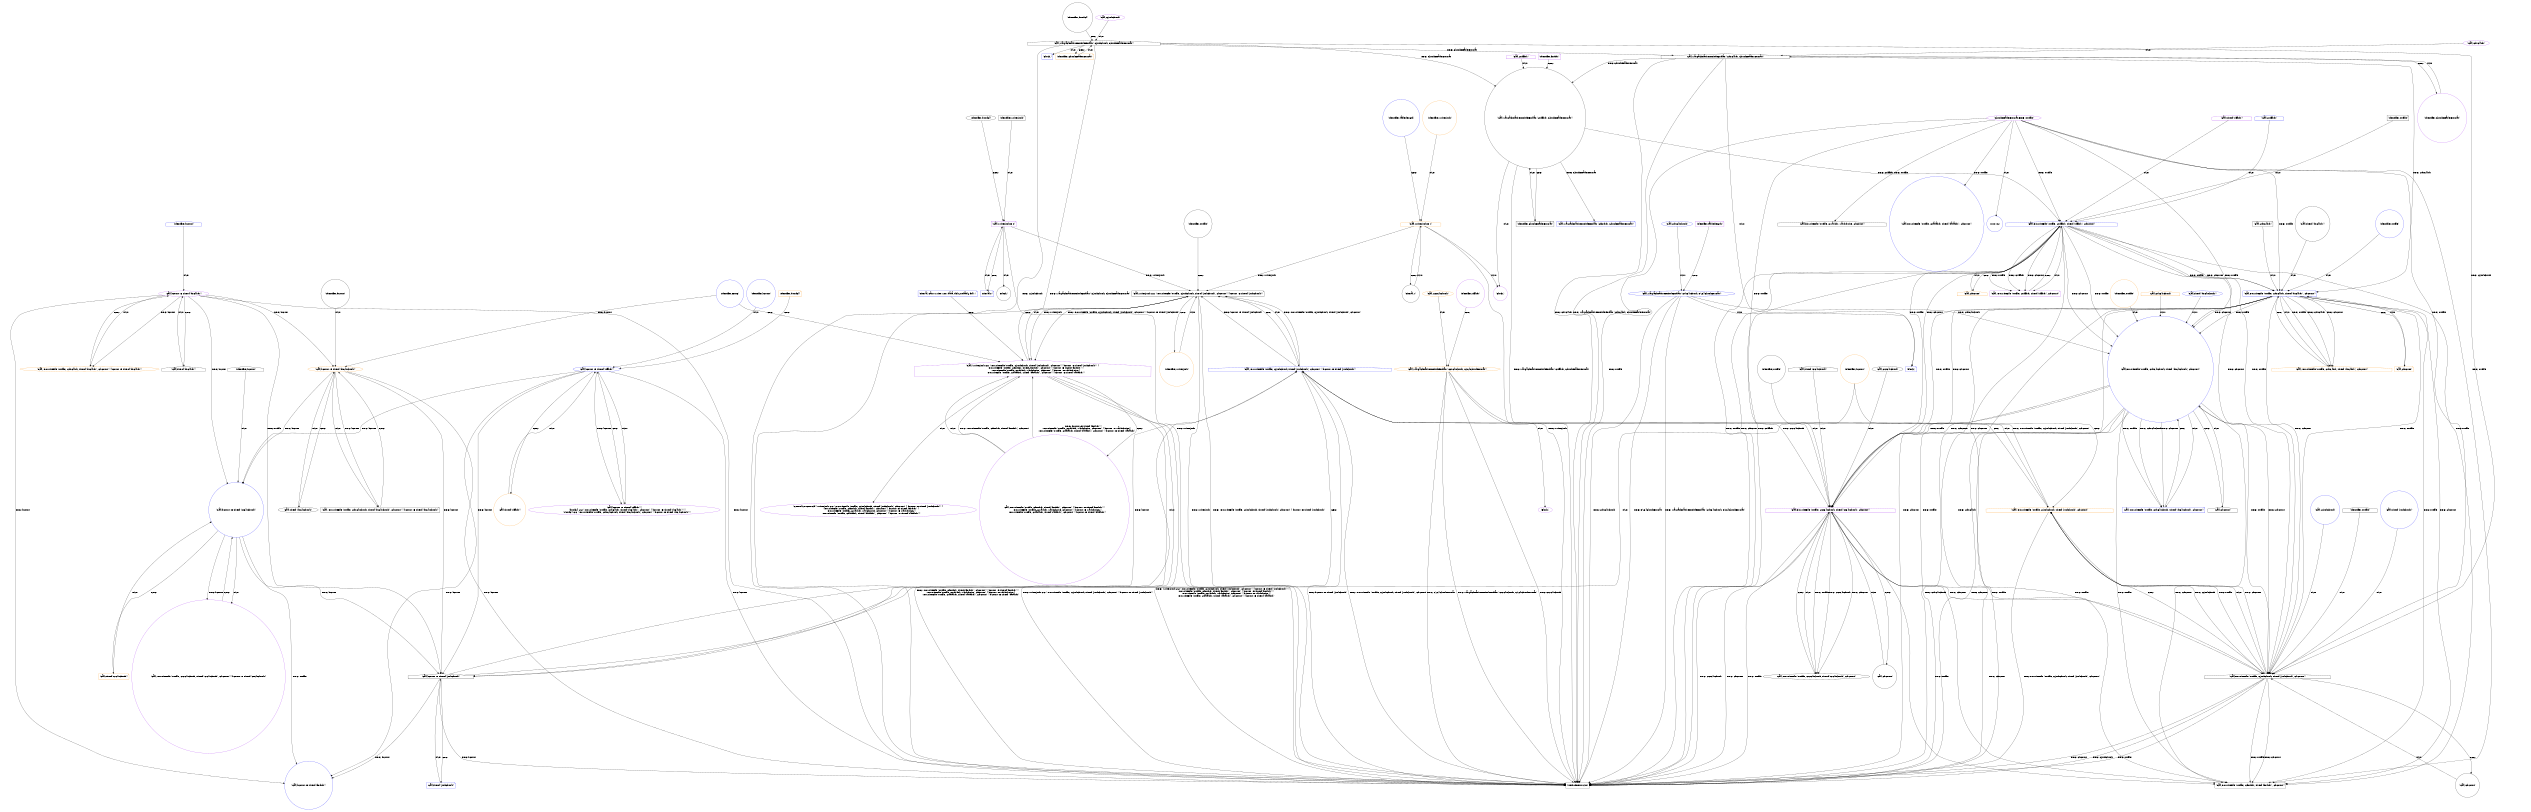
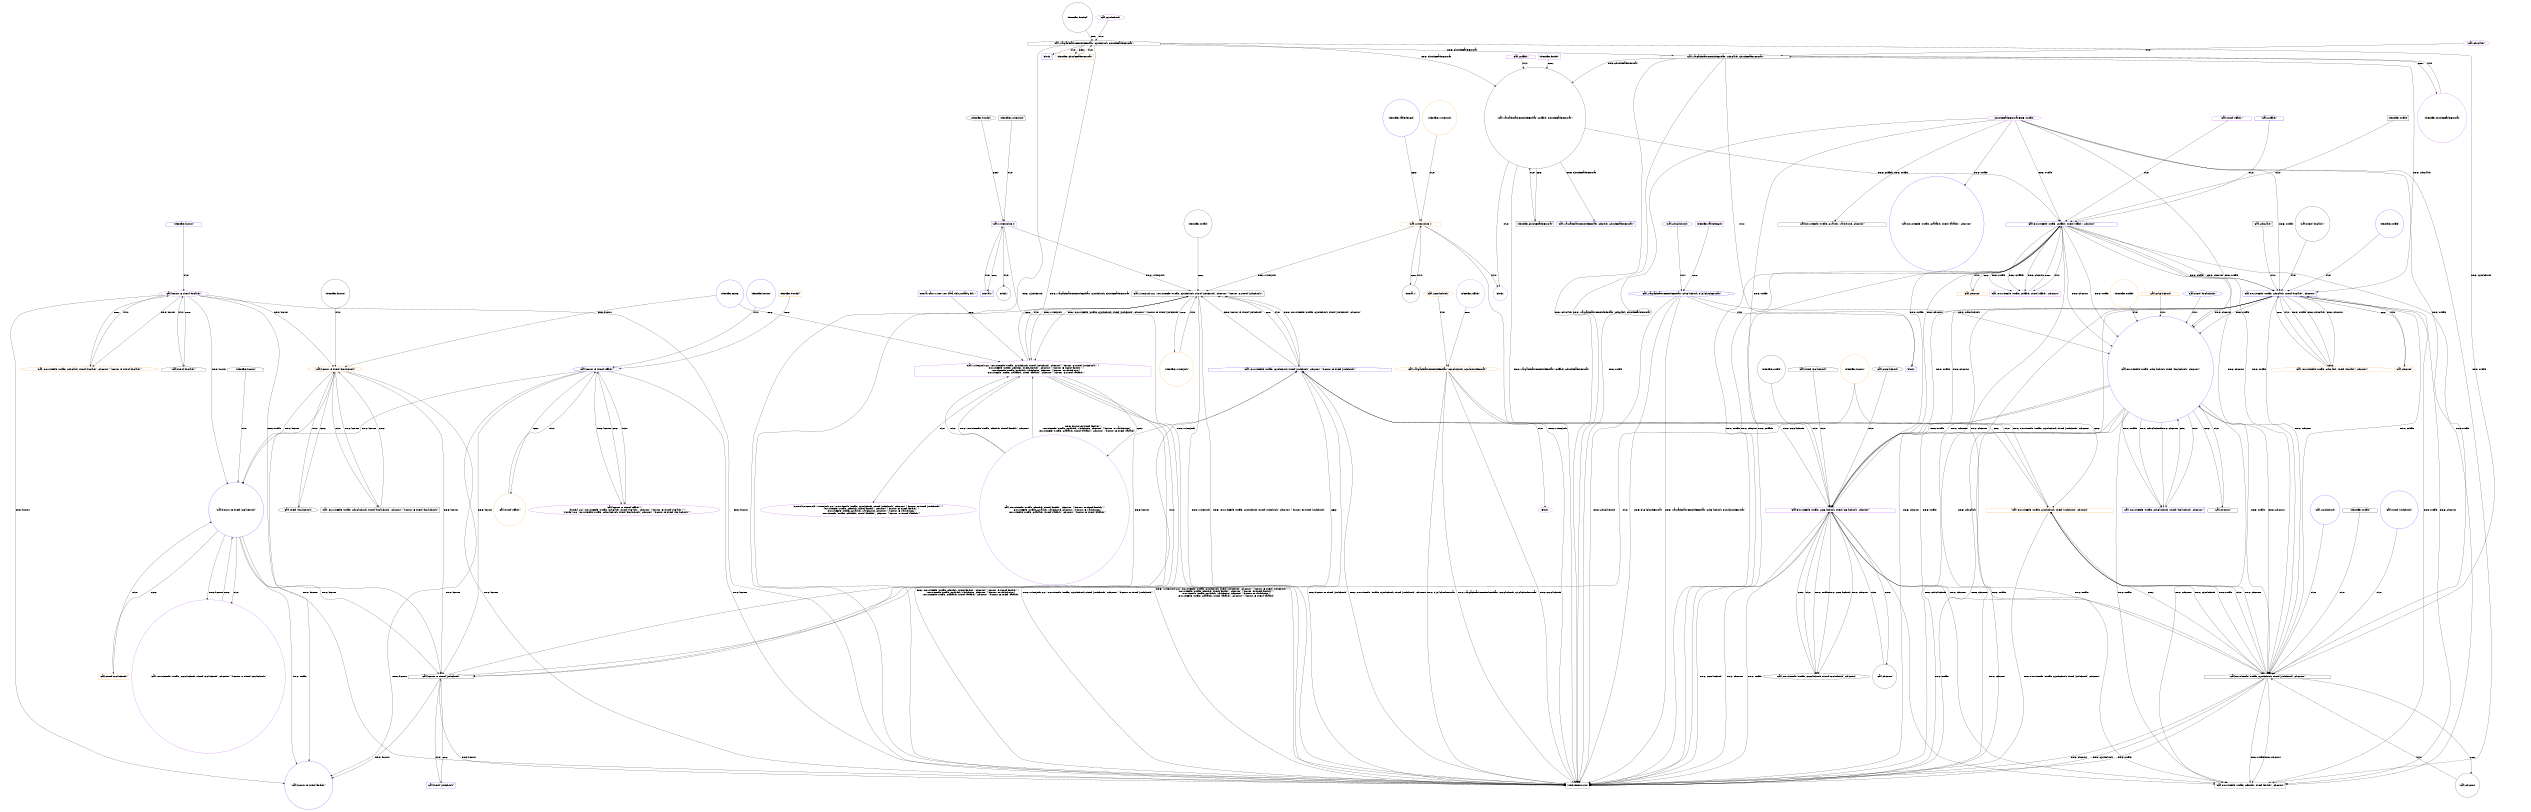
(1995, 224) -> none
none -> (272, 559)
none -> (838, 773)
